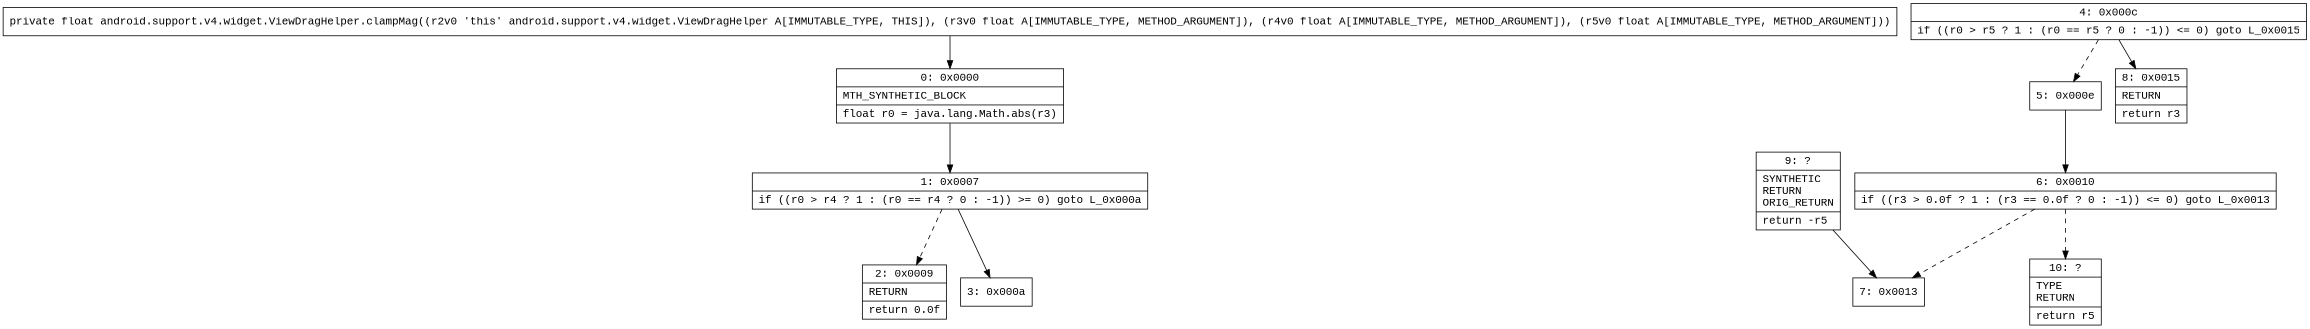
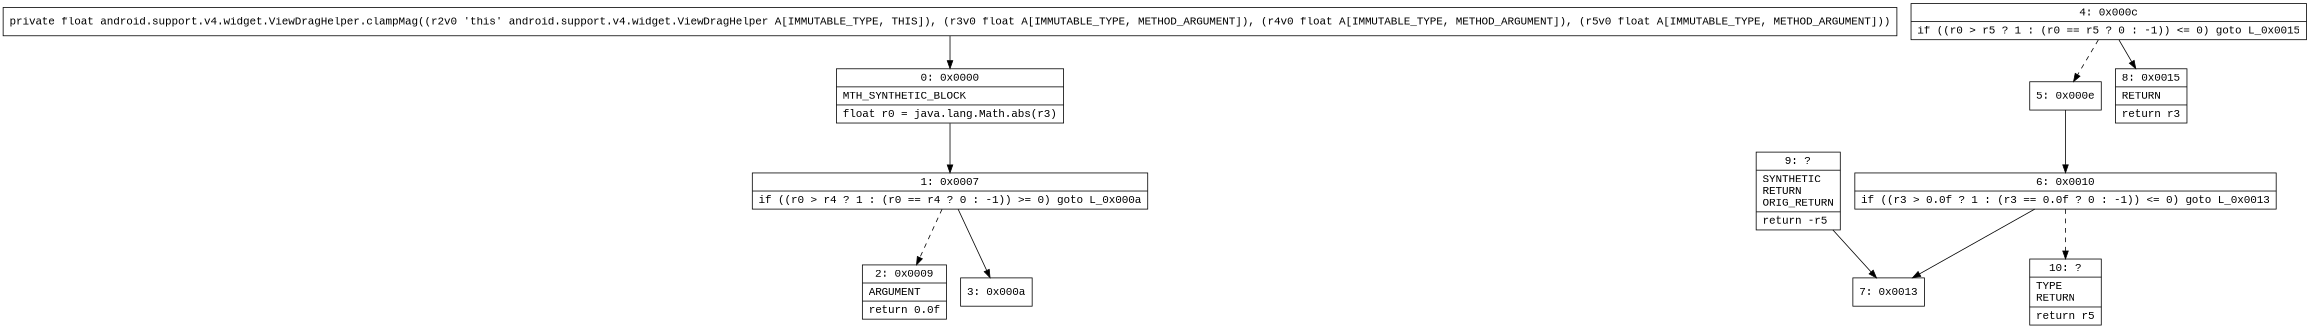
(1977, 241) -> (1977, 241)
(888, 292) -> (895, 292)
